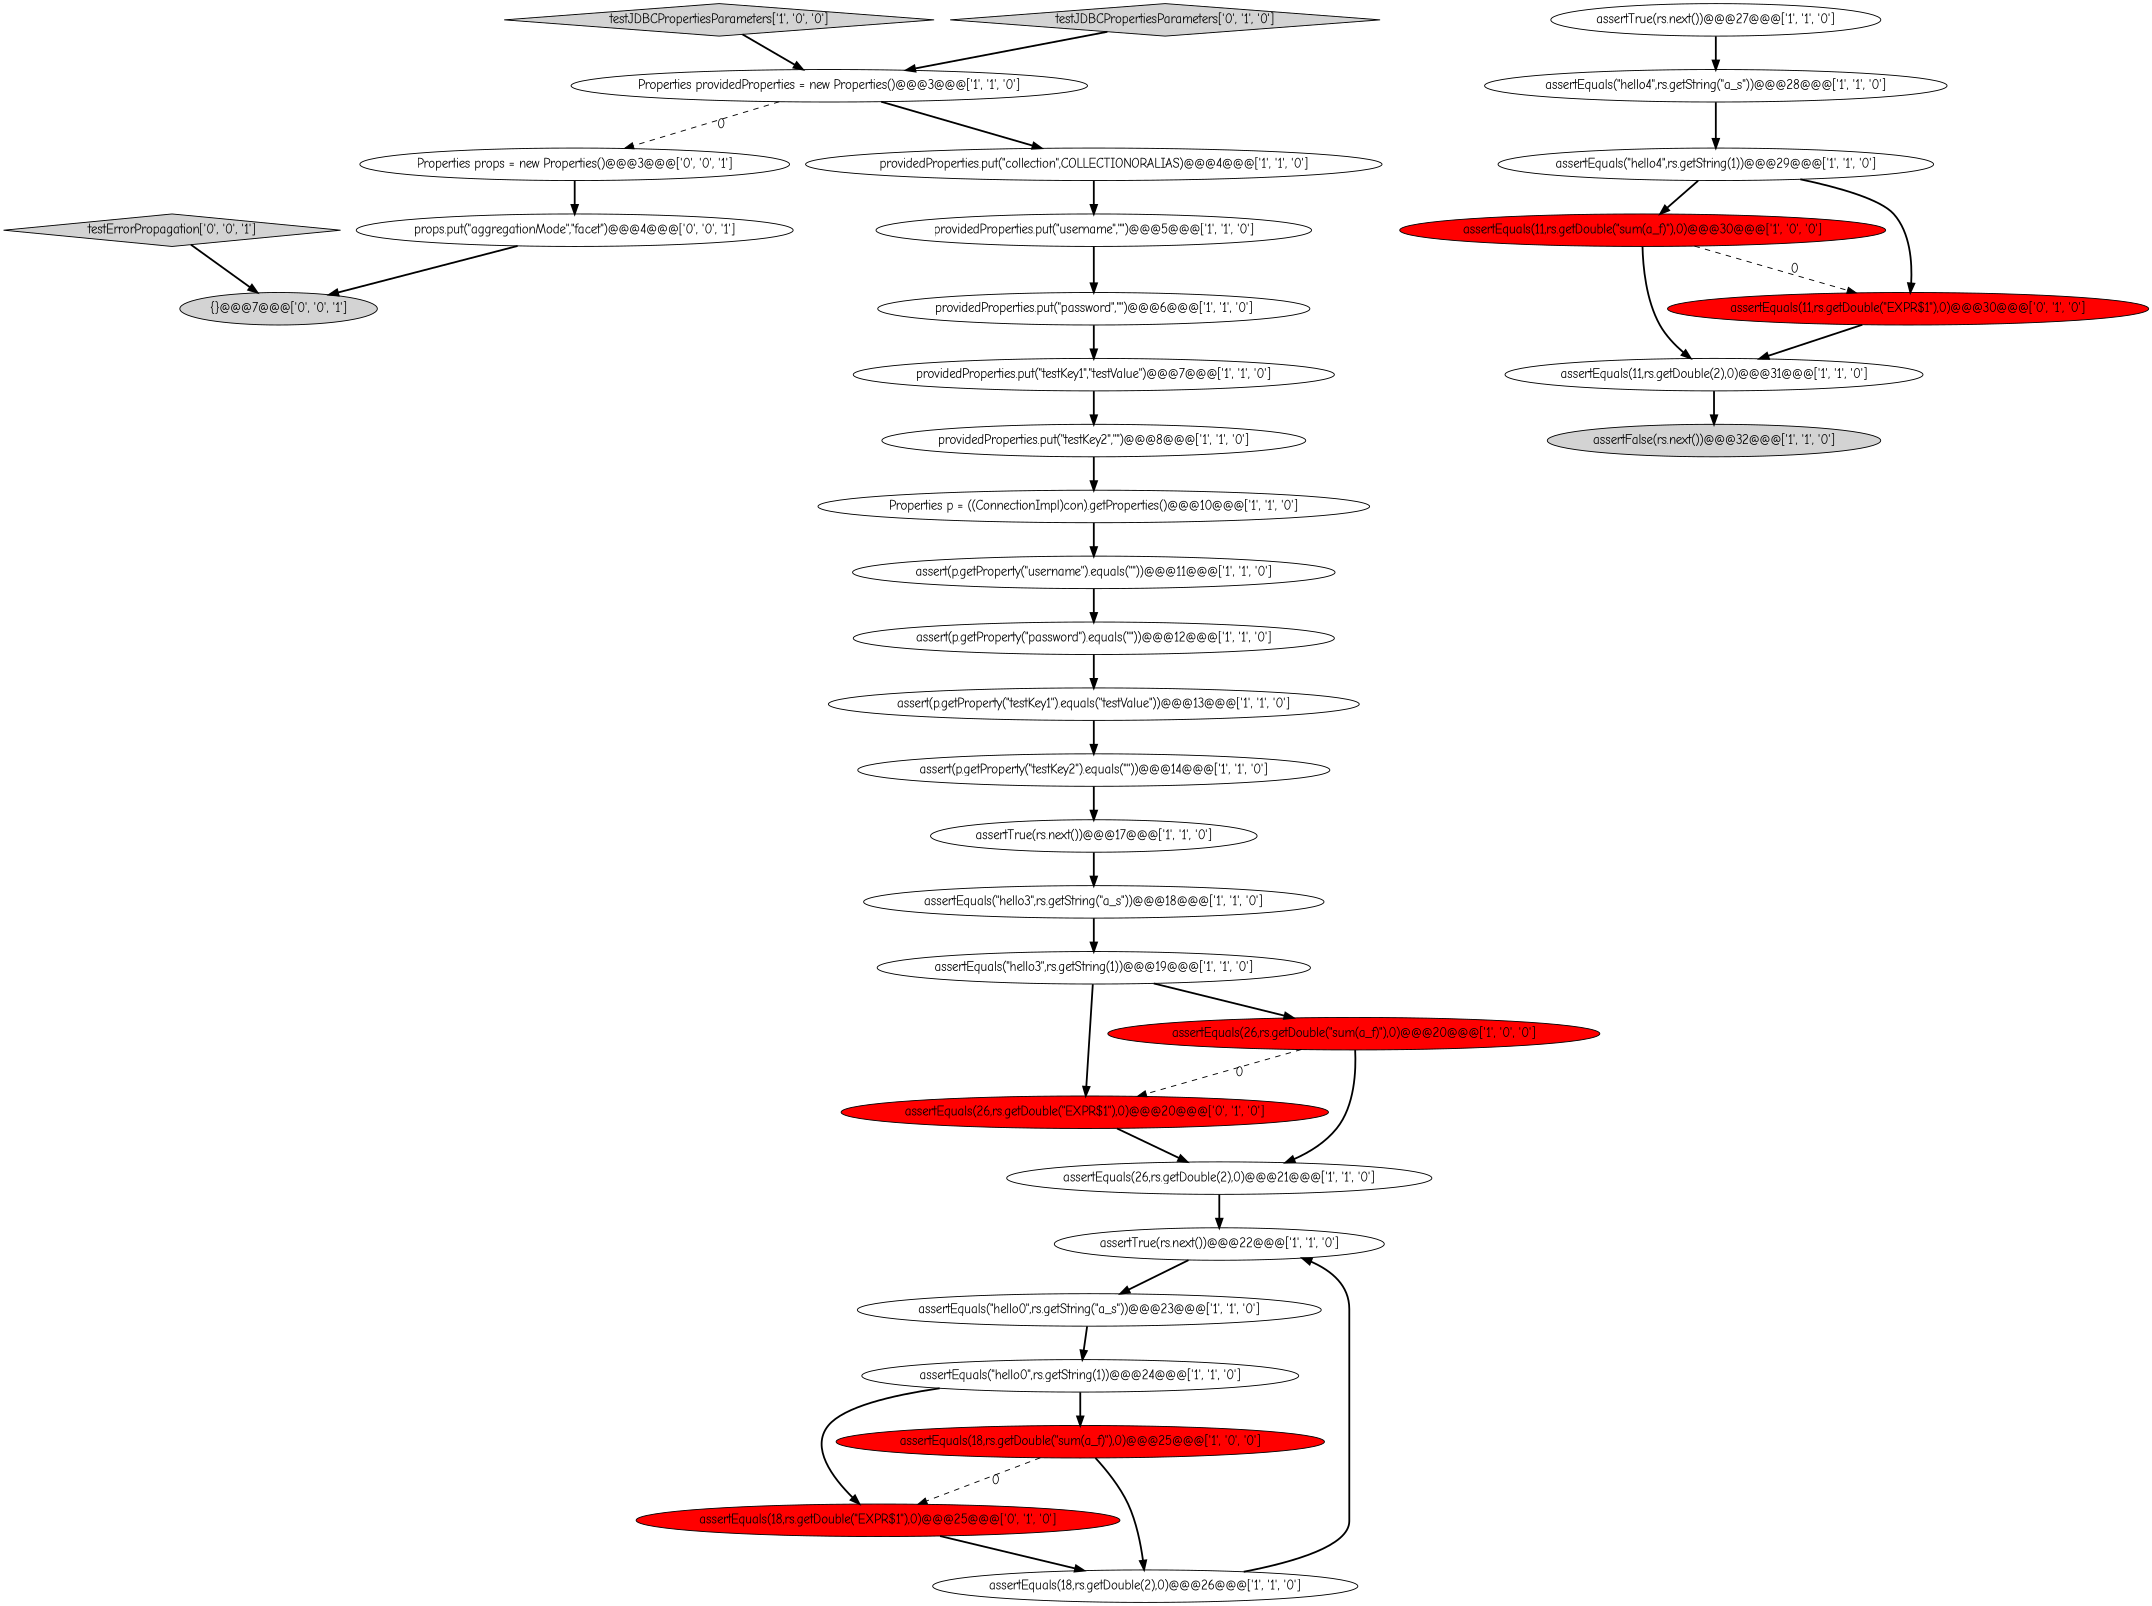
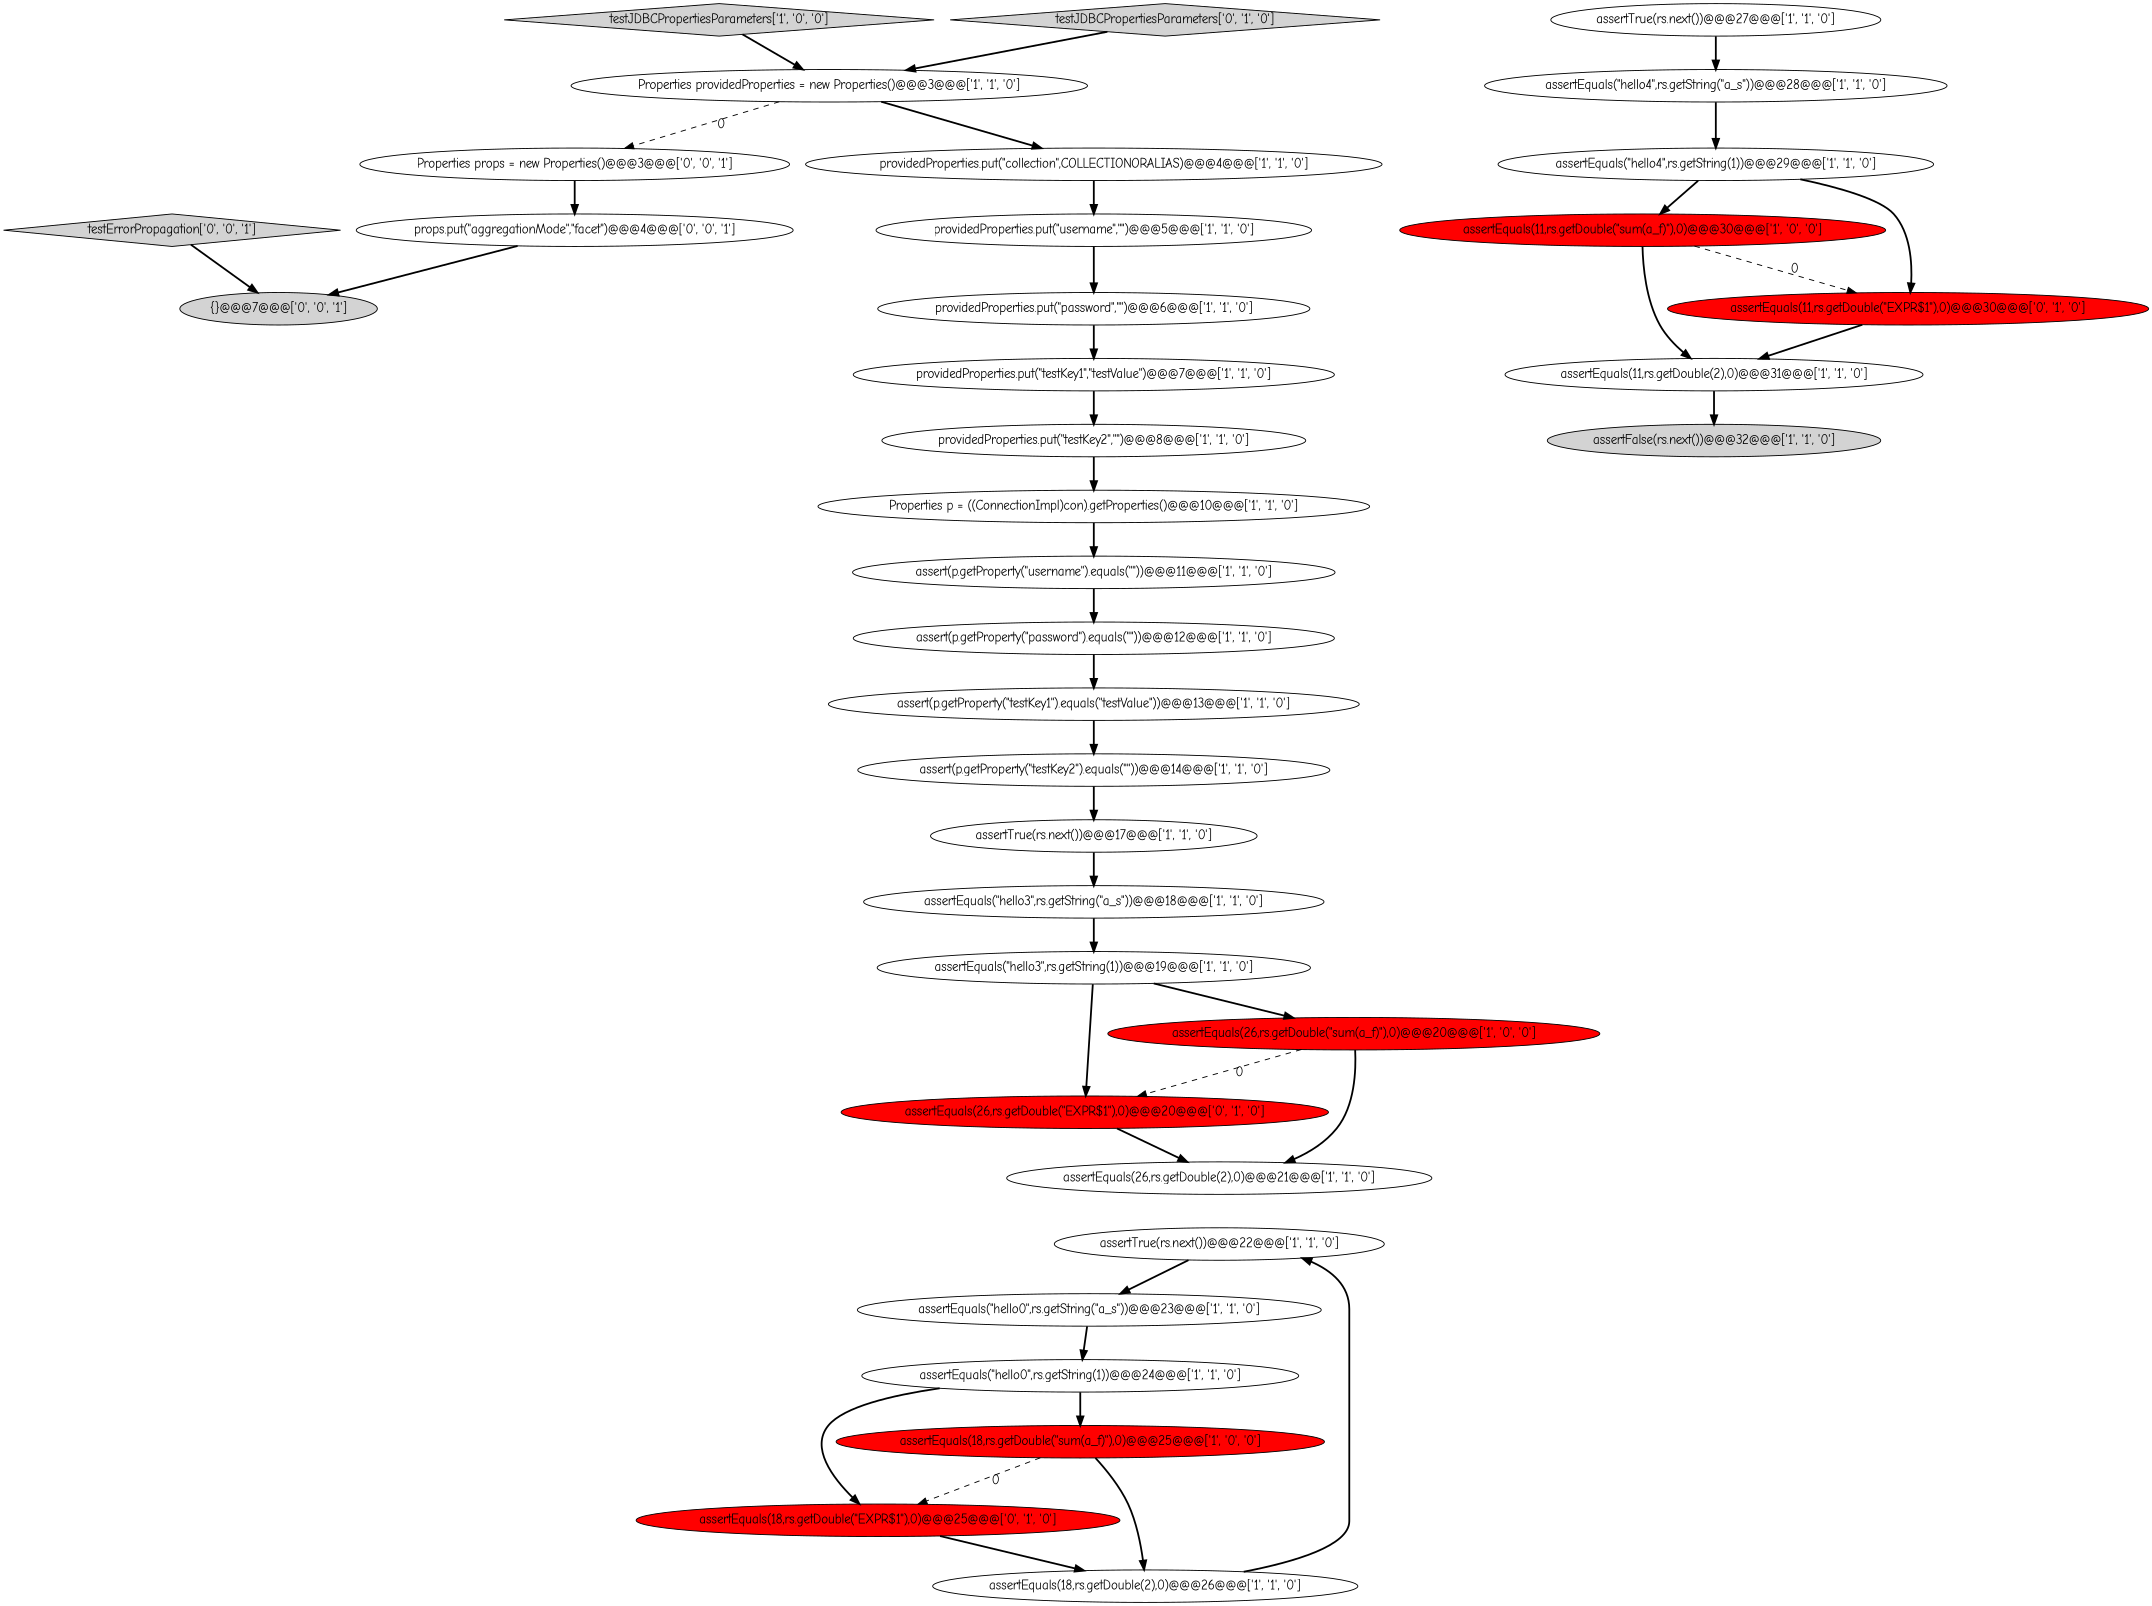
(1219, 1207) -> none
